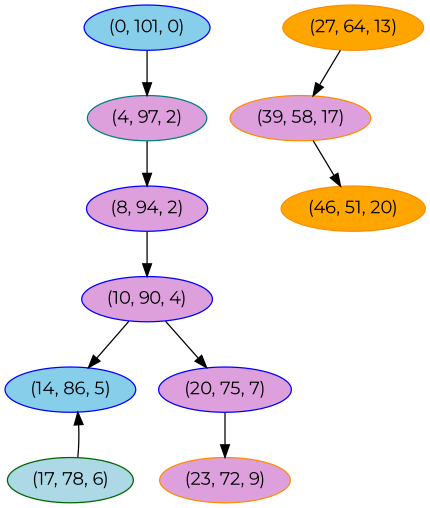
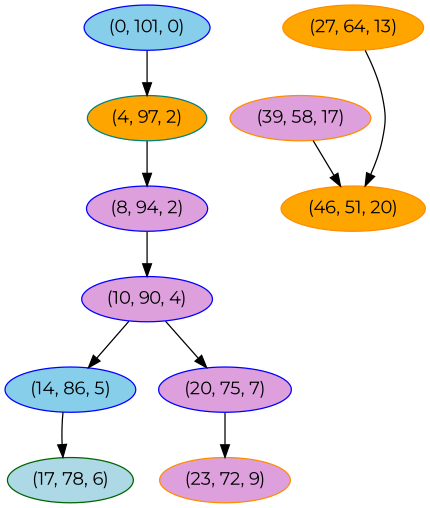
(330, 68) -> (385, 112)
(147, 118) -> (147, 118)
(79, 441) -> (62, 428)
